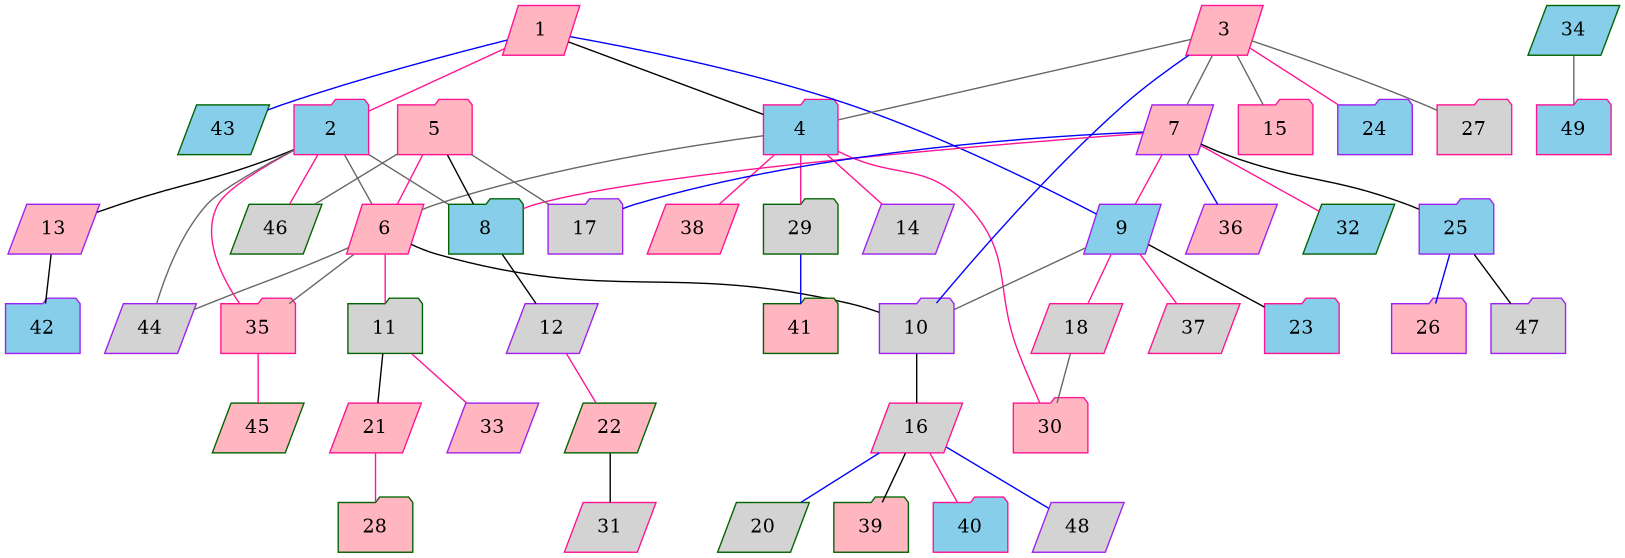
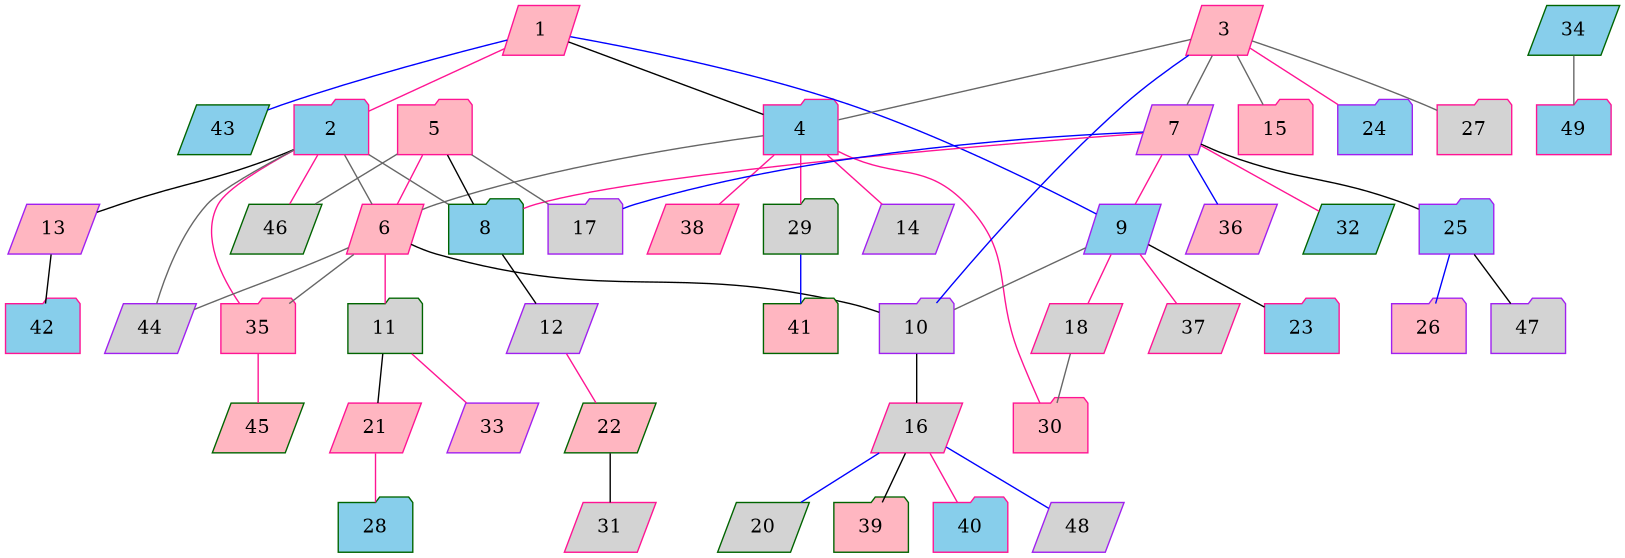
(43, 329) -> (43, 329)
(376, 527) -> (376, 527)
